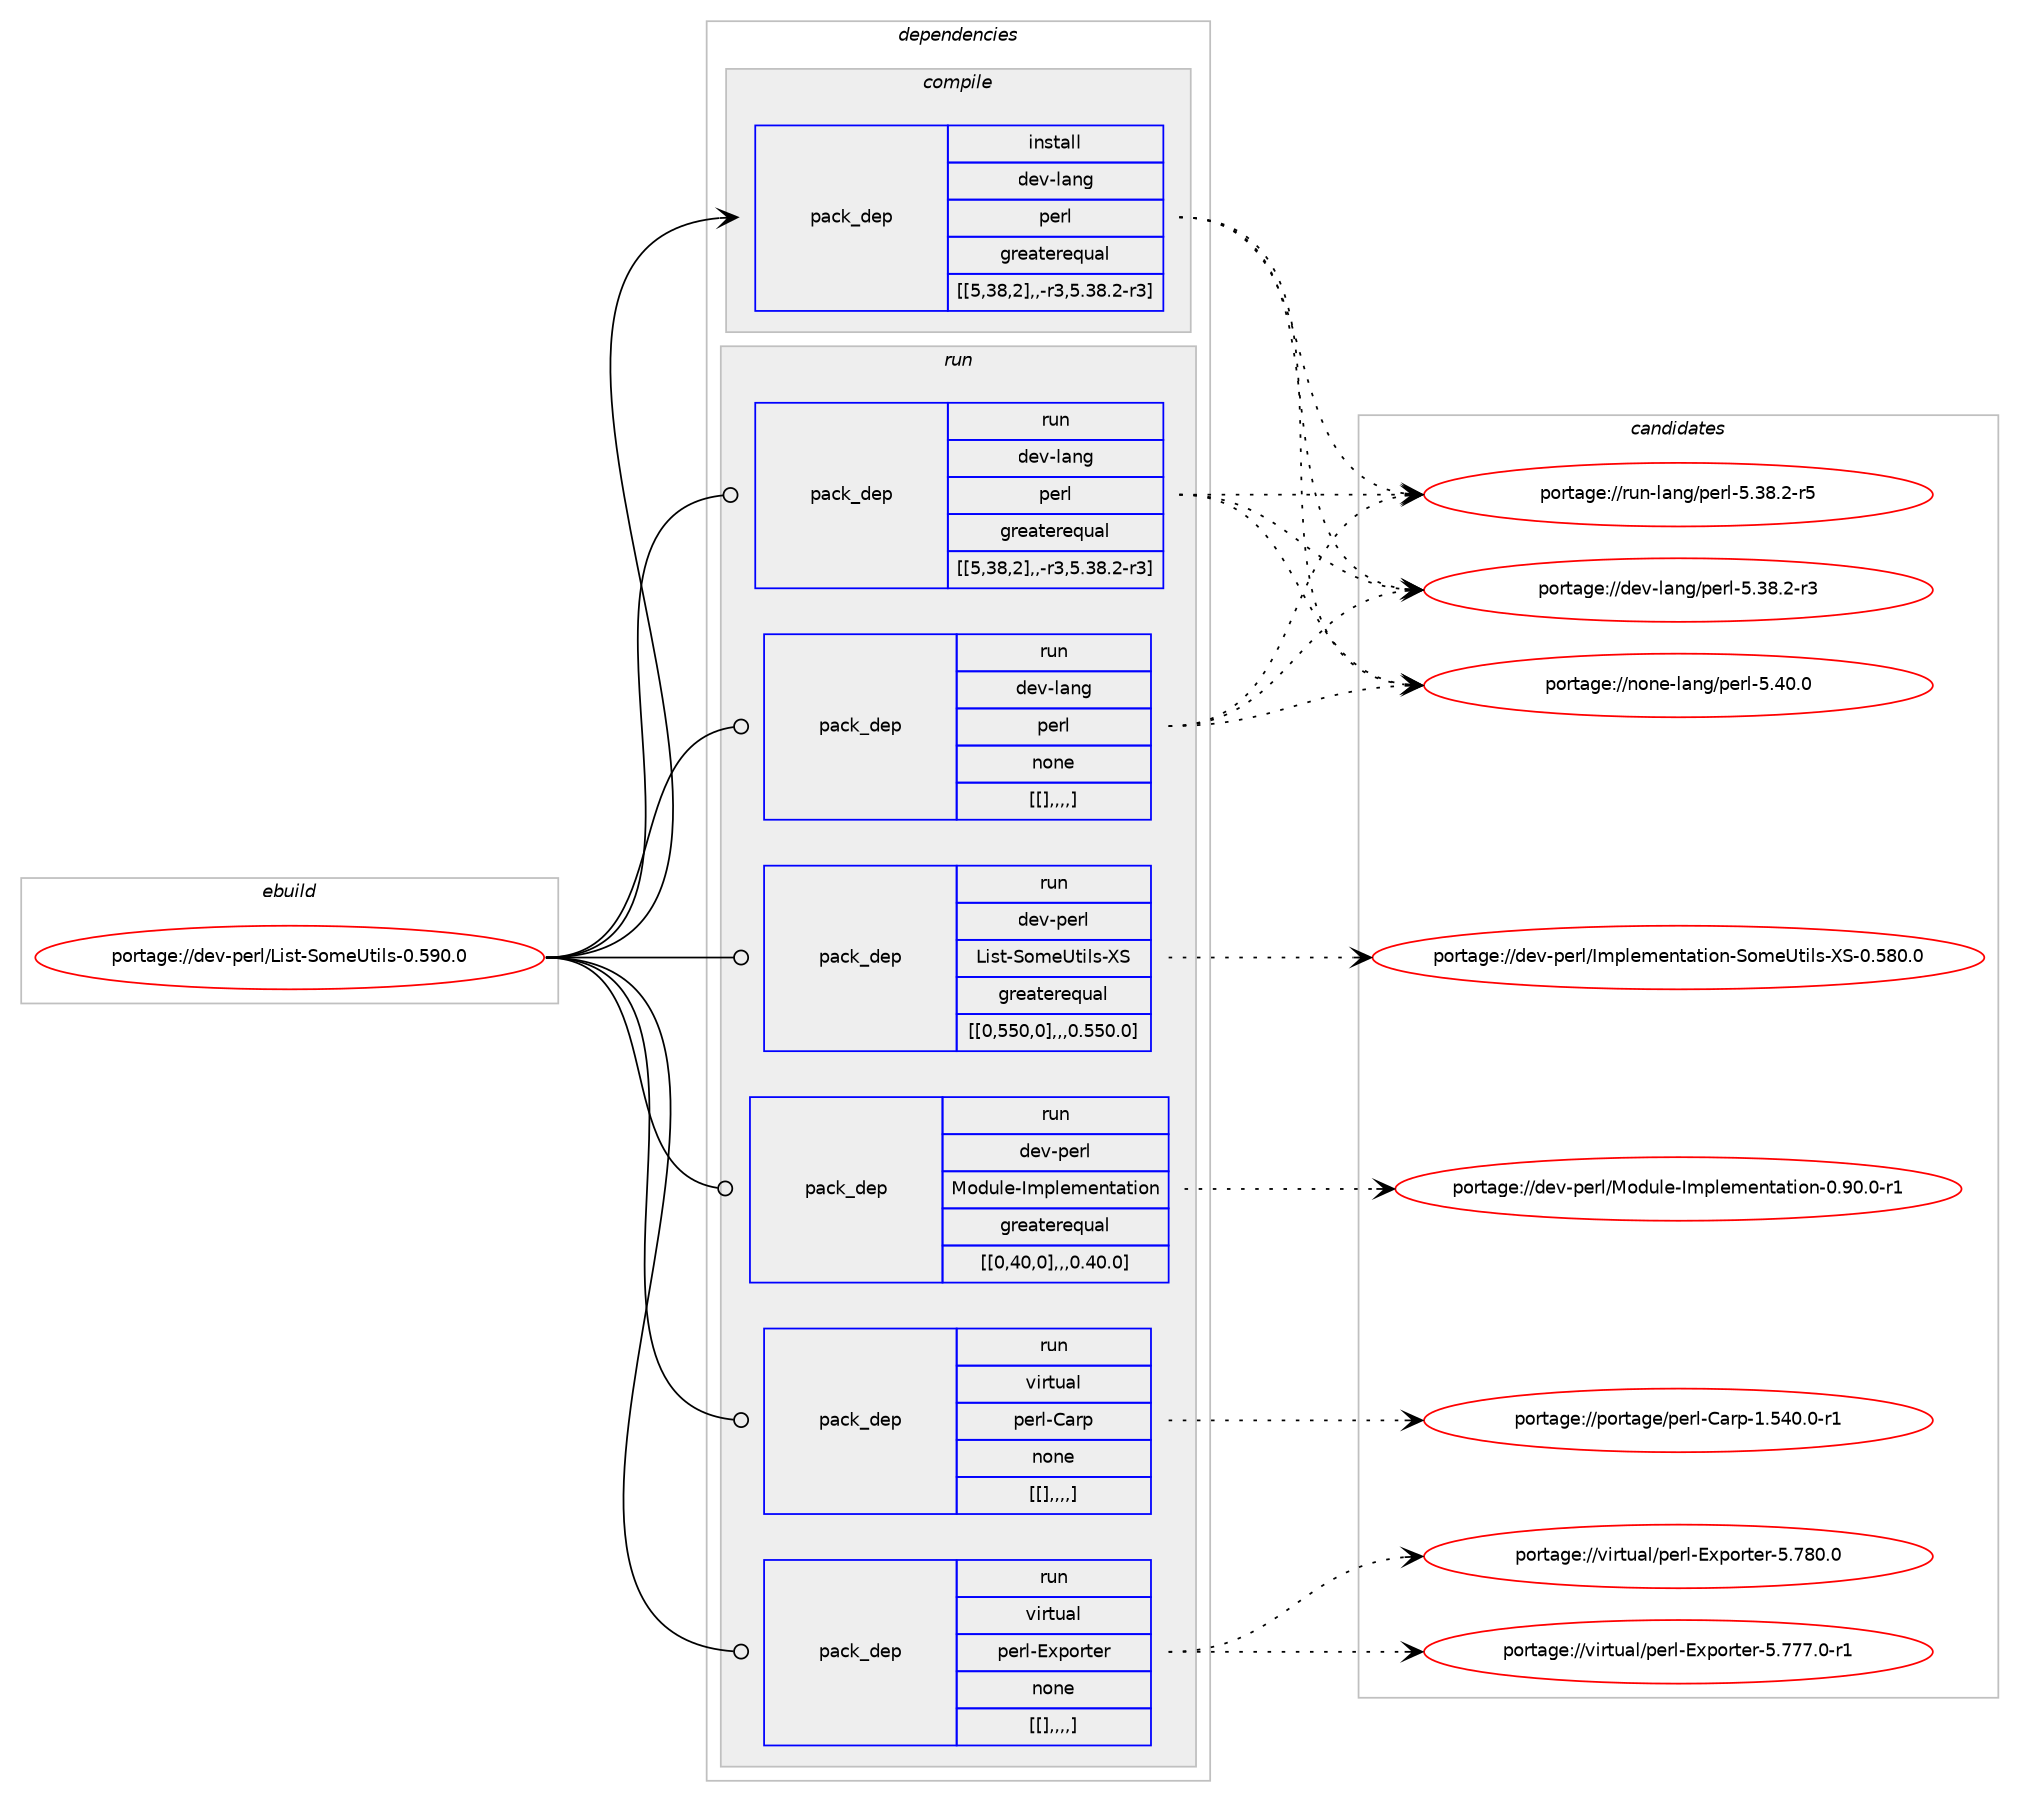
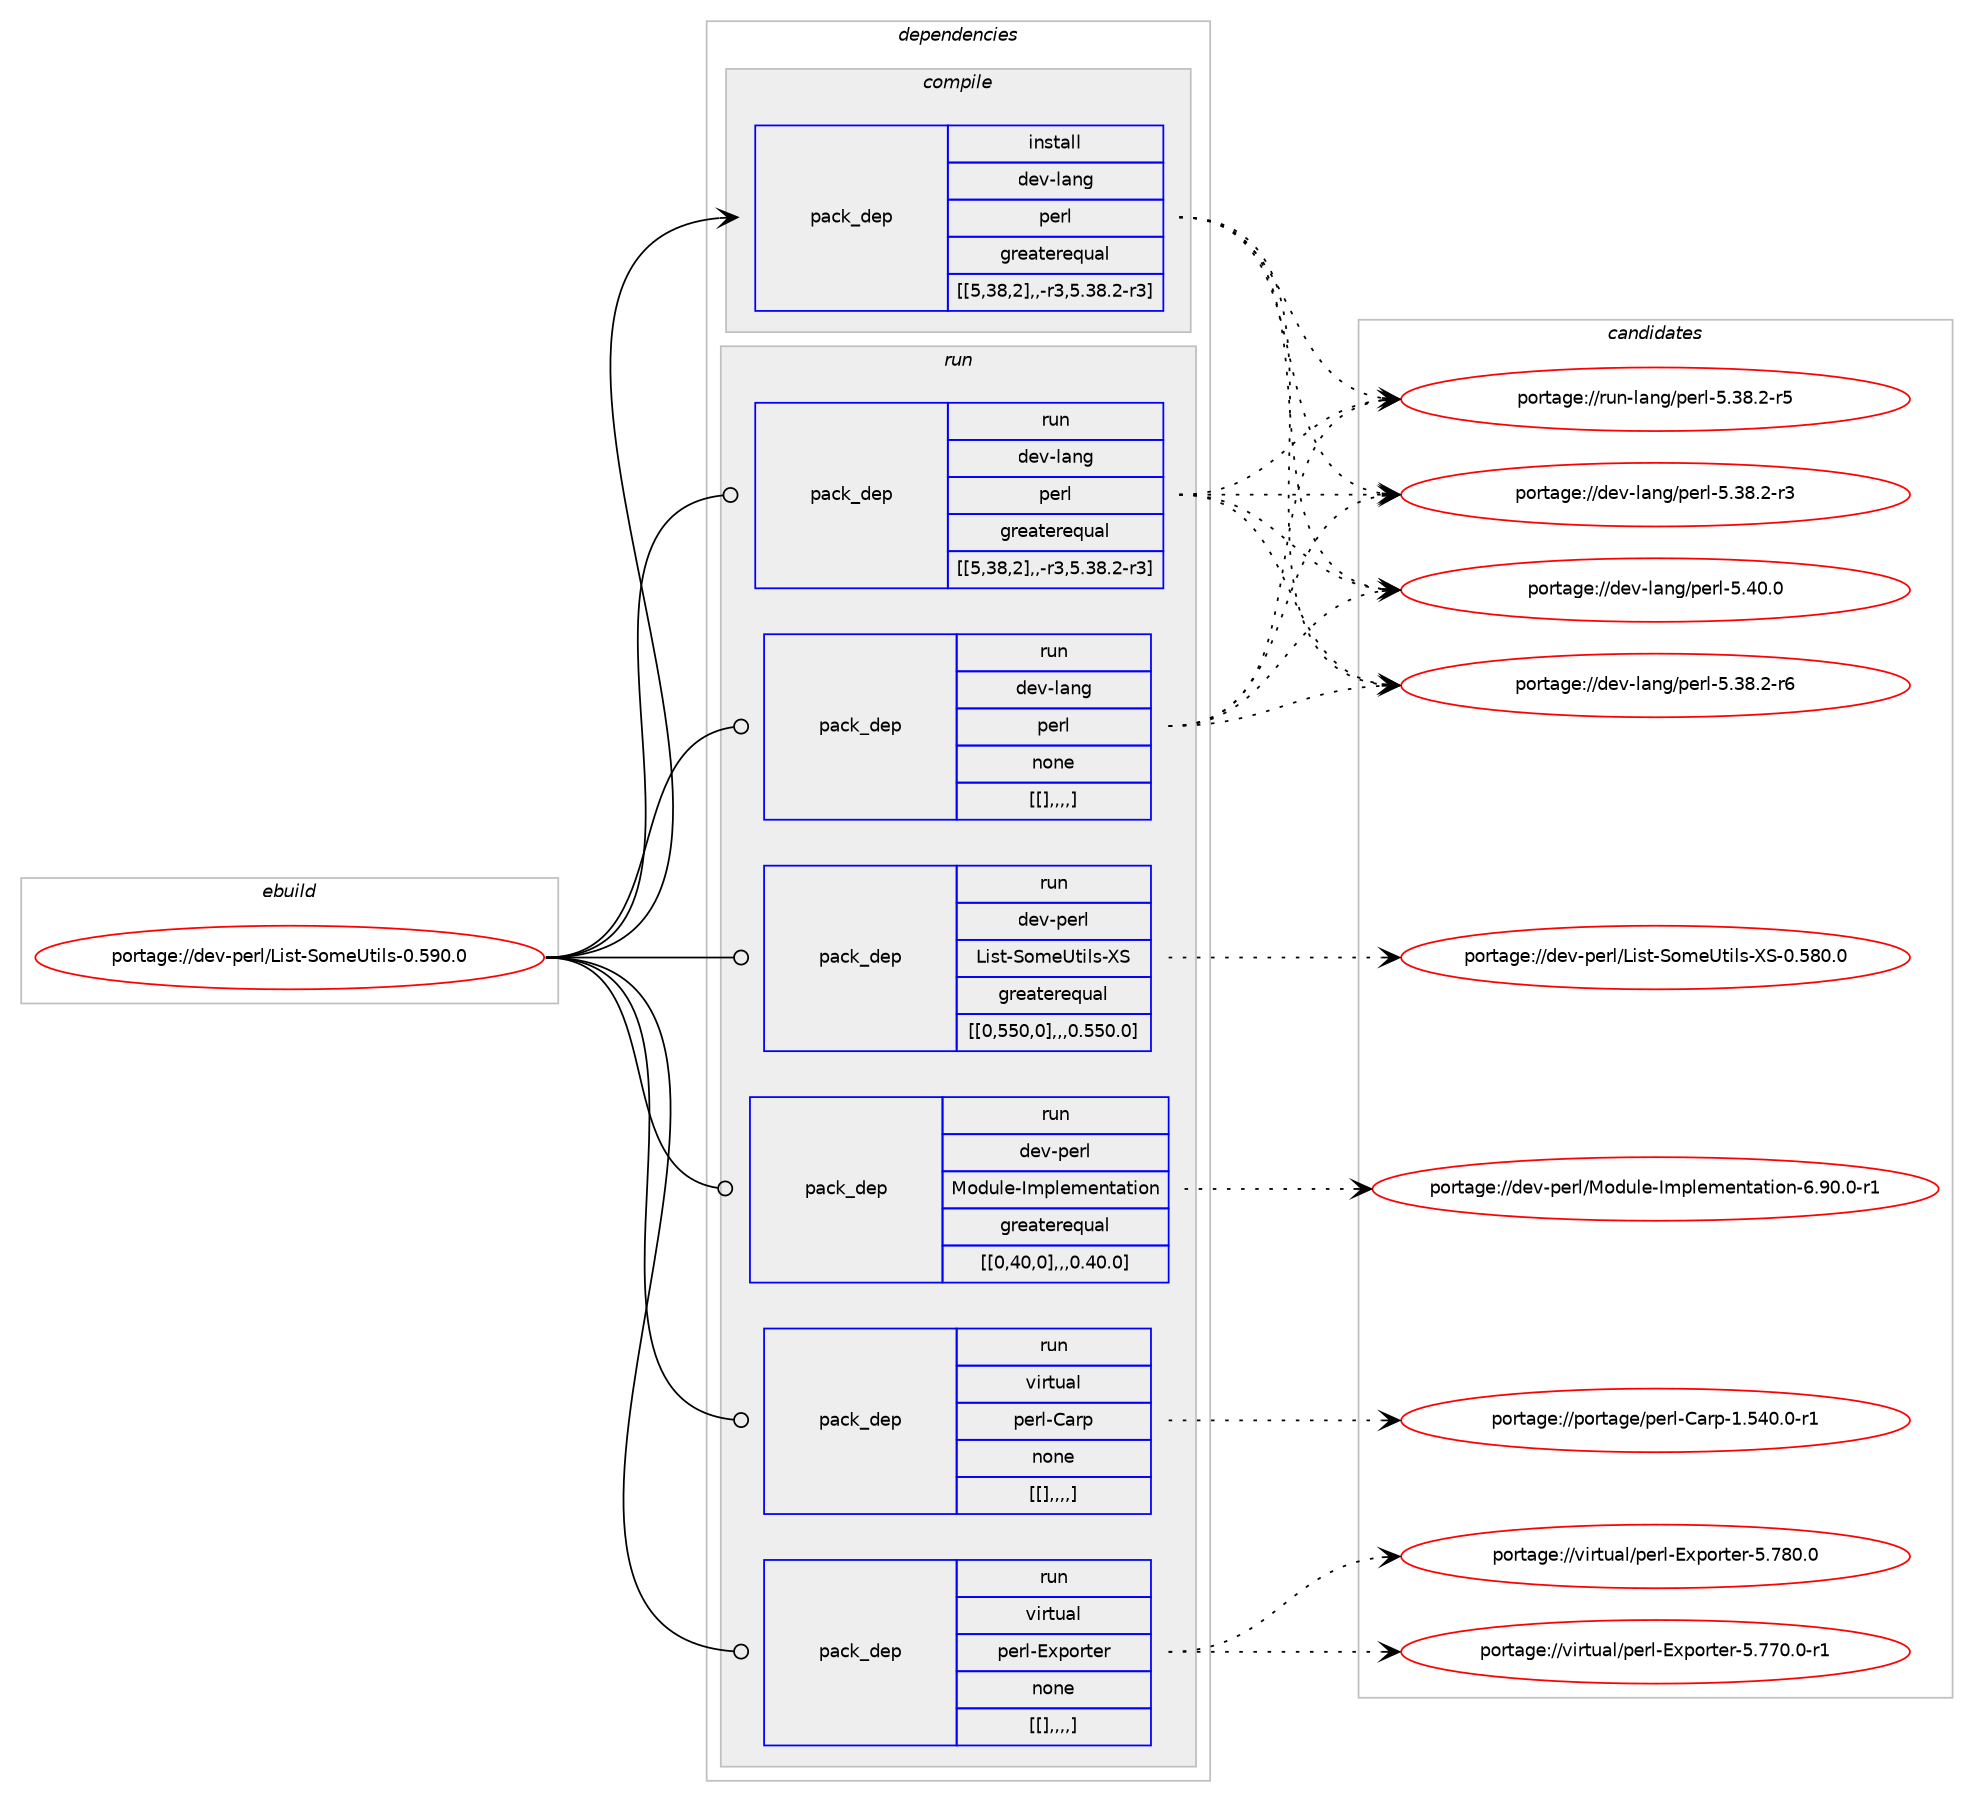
none -> (1656, 685)
(1678, 685) -> (1656, 590)
(1678, 958) -> (1656, 958)
(1678, 1189) -> (1656, 1189)
(1678, 1652) -> (1656, 1652)
